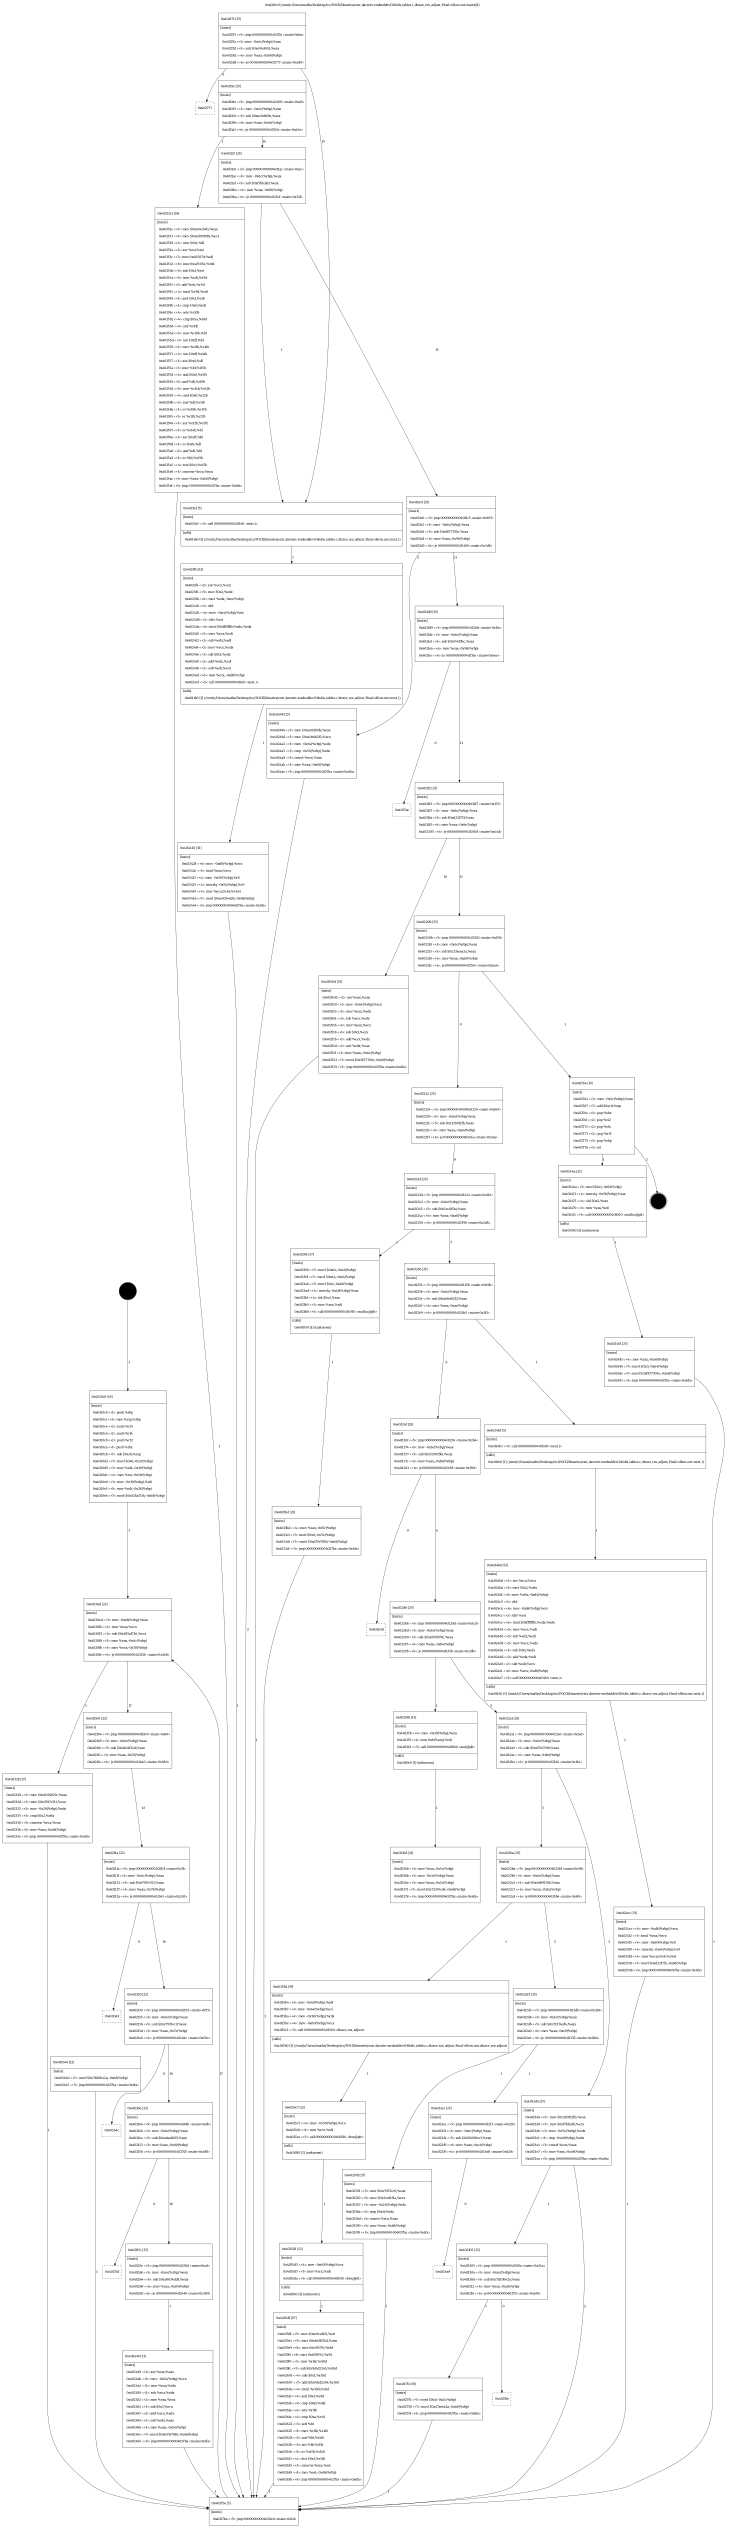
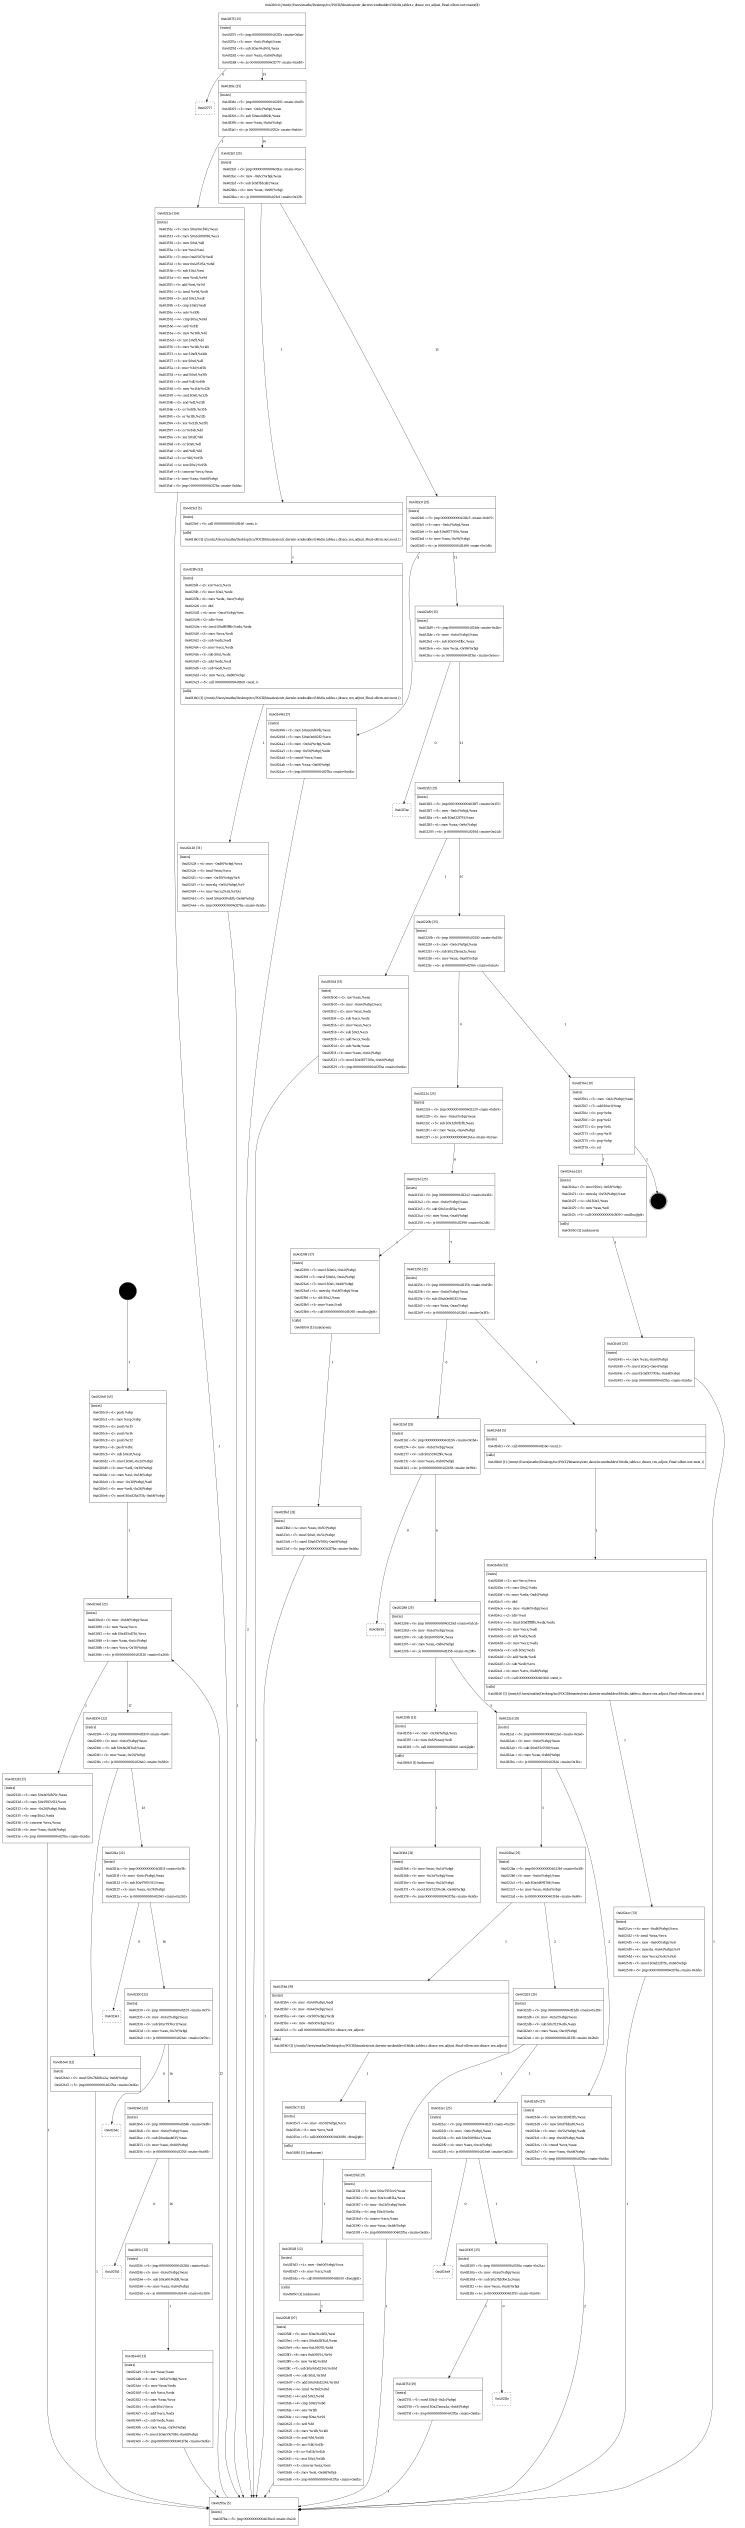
(329, 283) -> (262, 73)
(445, 877) -> (445, 877)
none -> (92, 1910)
(533, 2203) -> (487, 2200)
